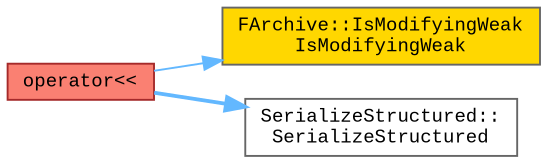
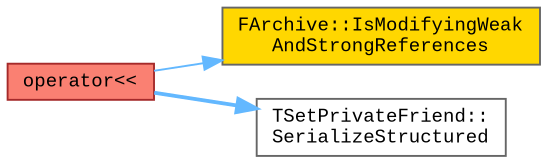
(381, 36) -> (381, 36)
(381, 127) -> (381, 127)
